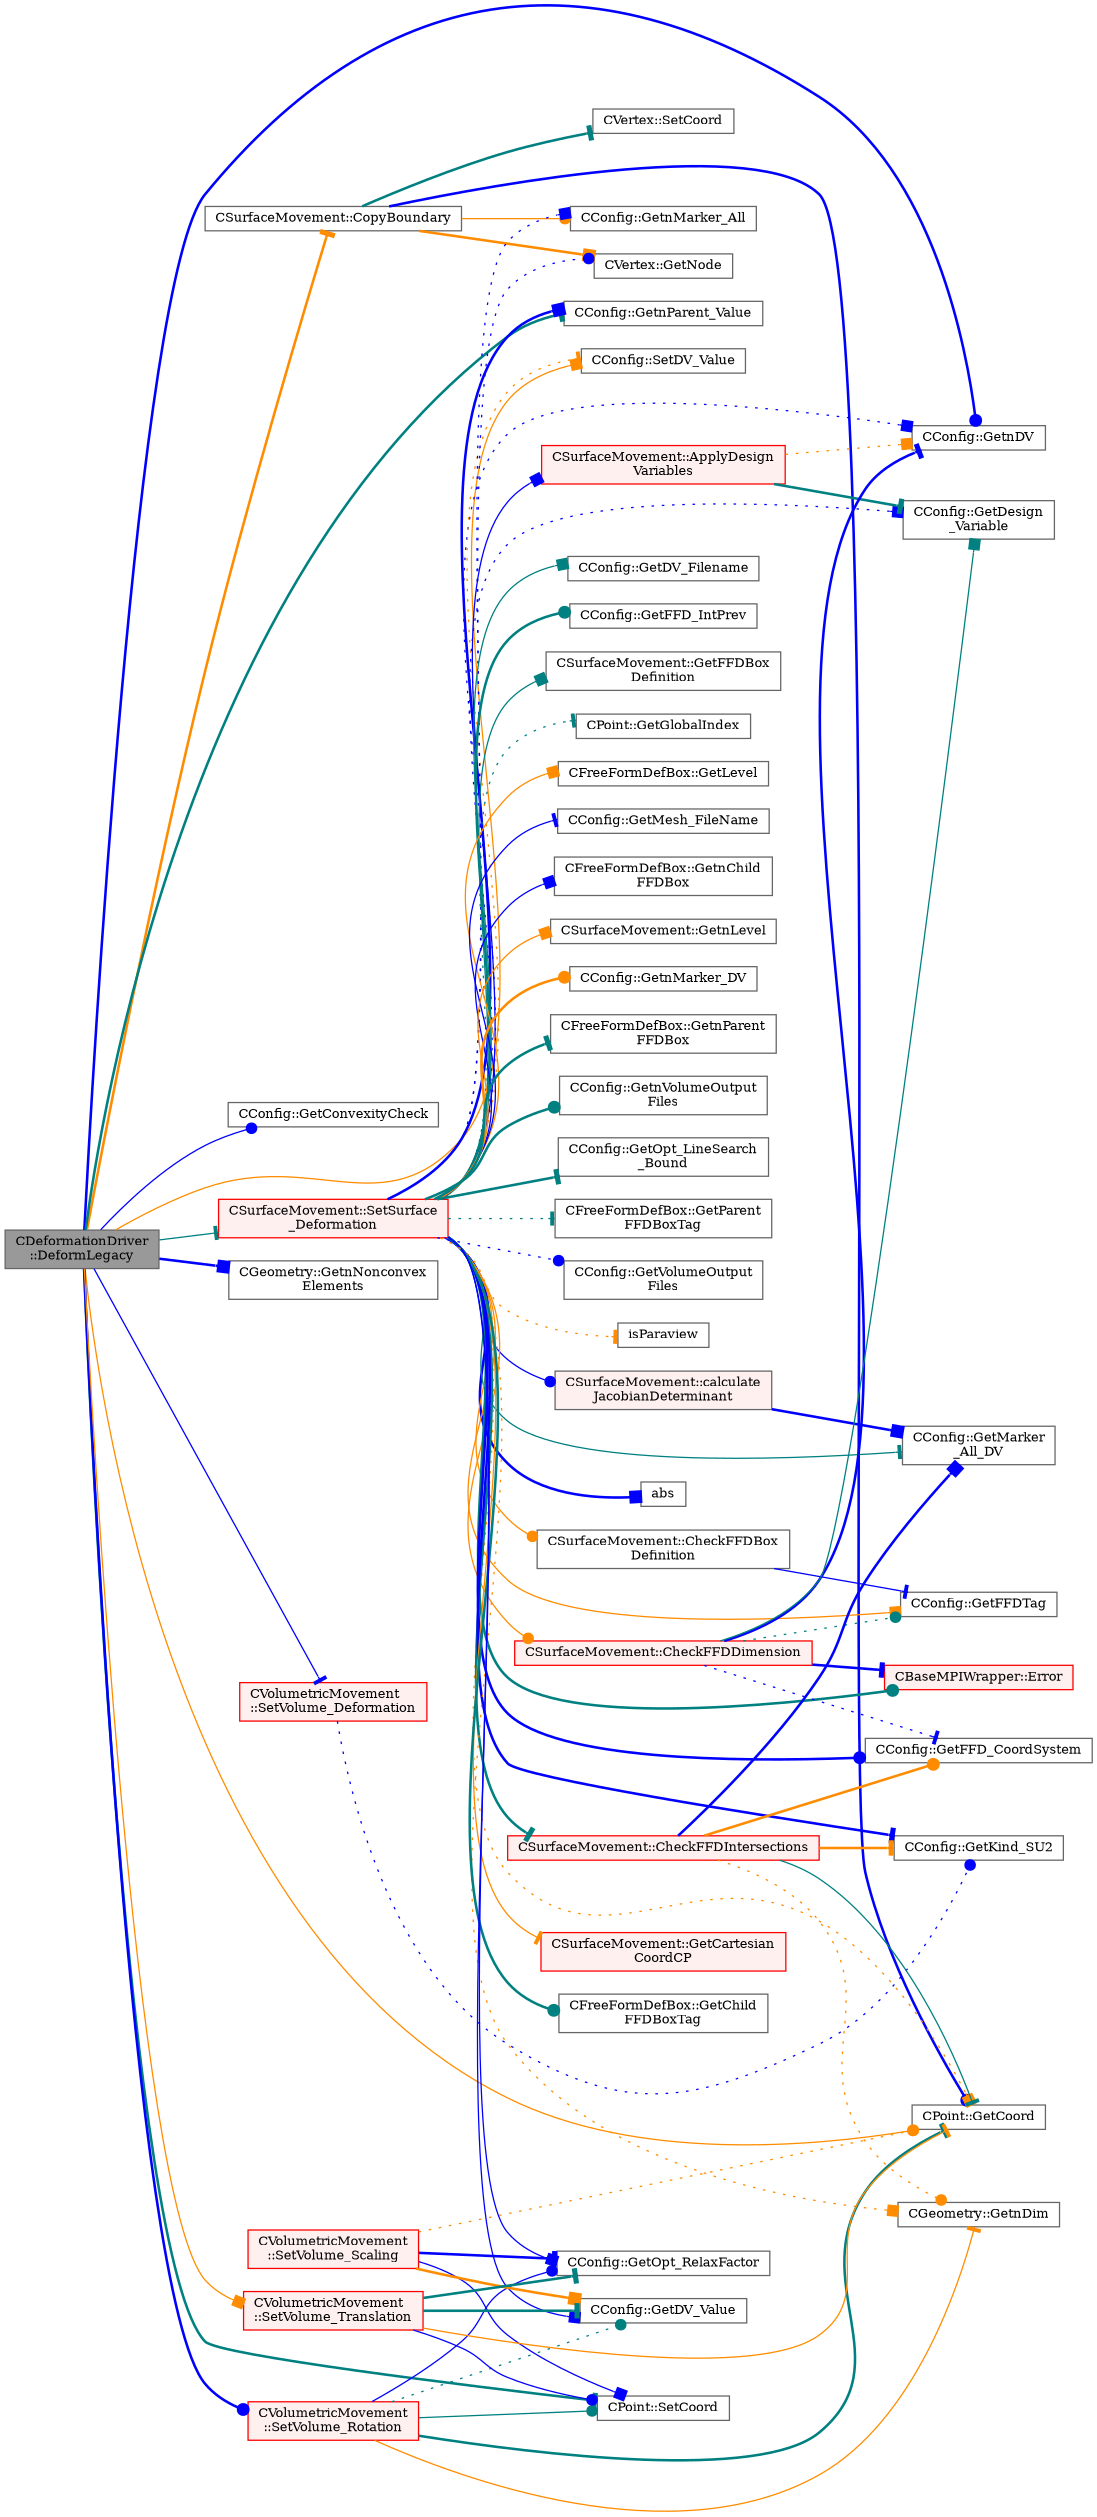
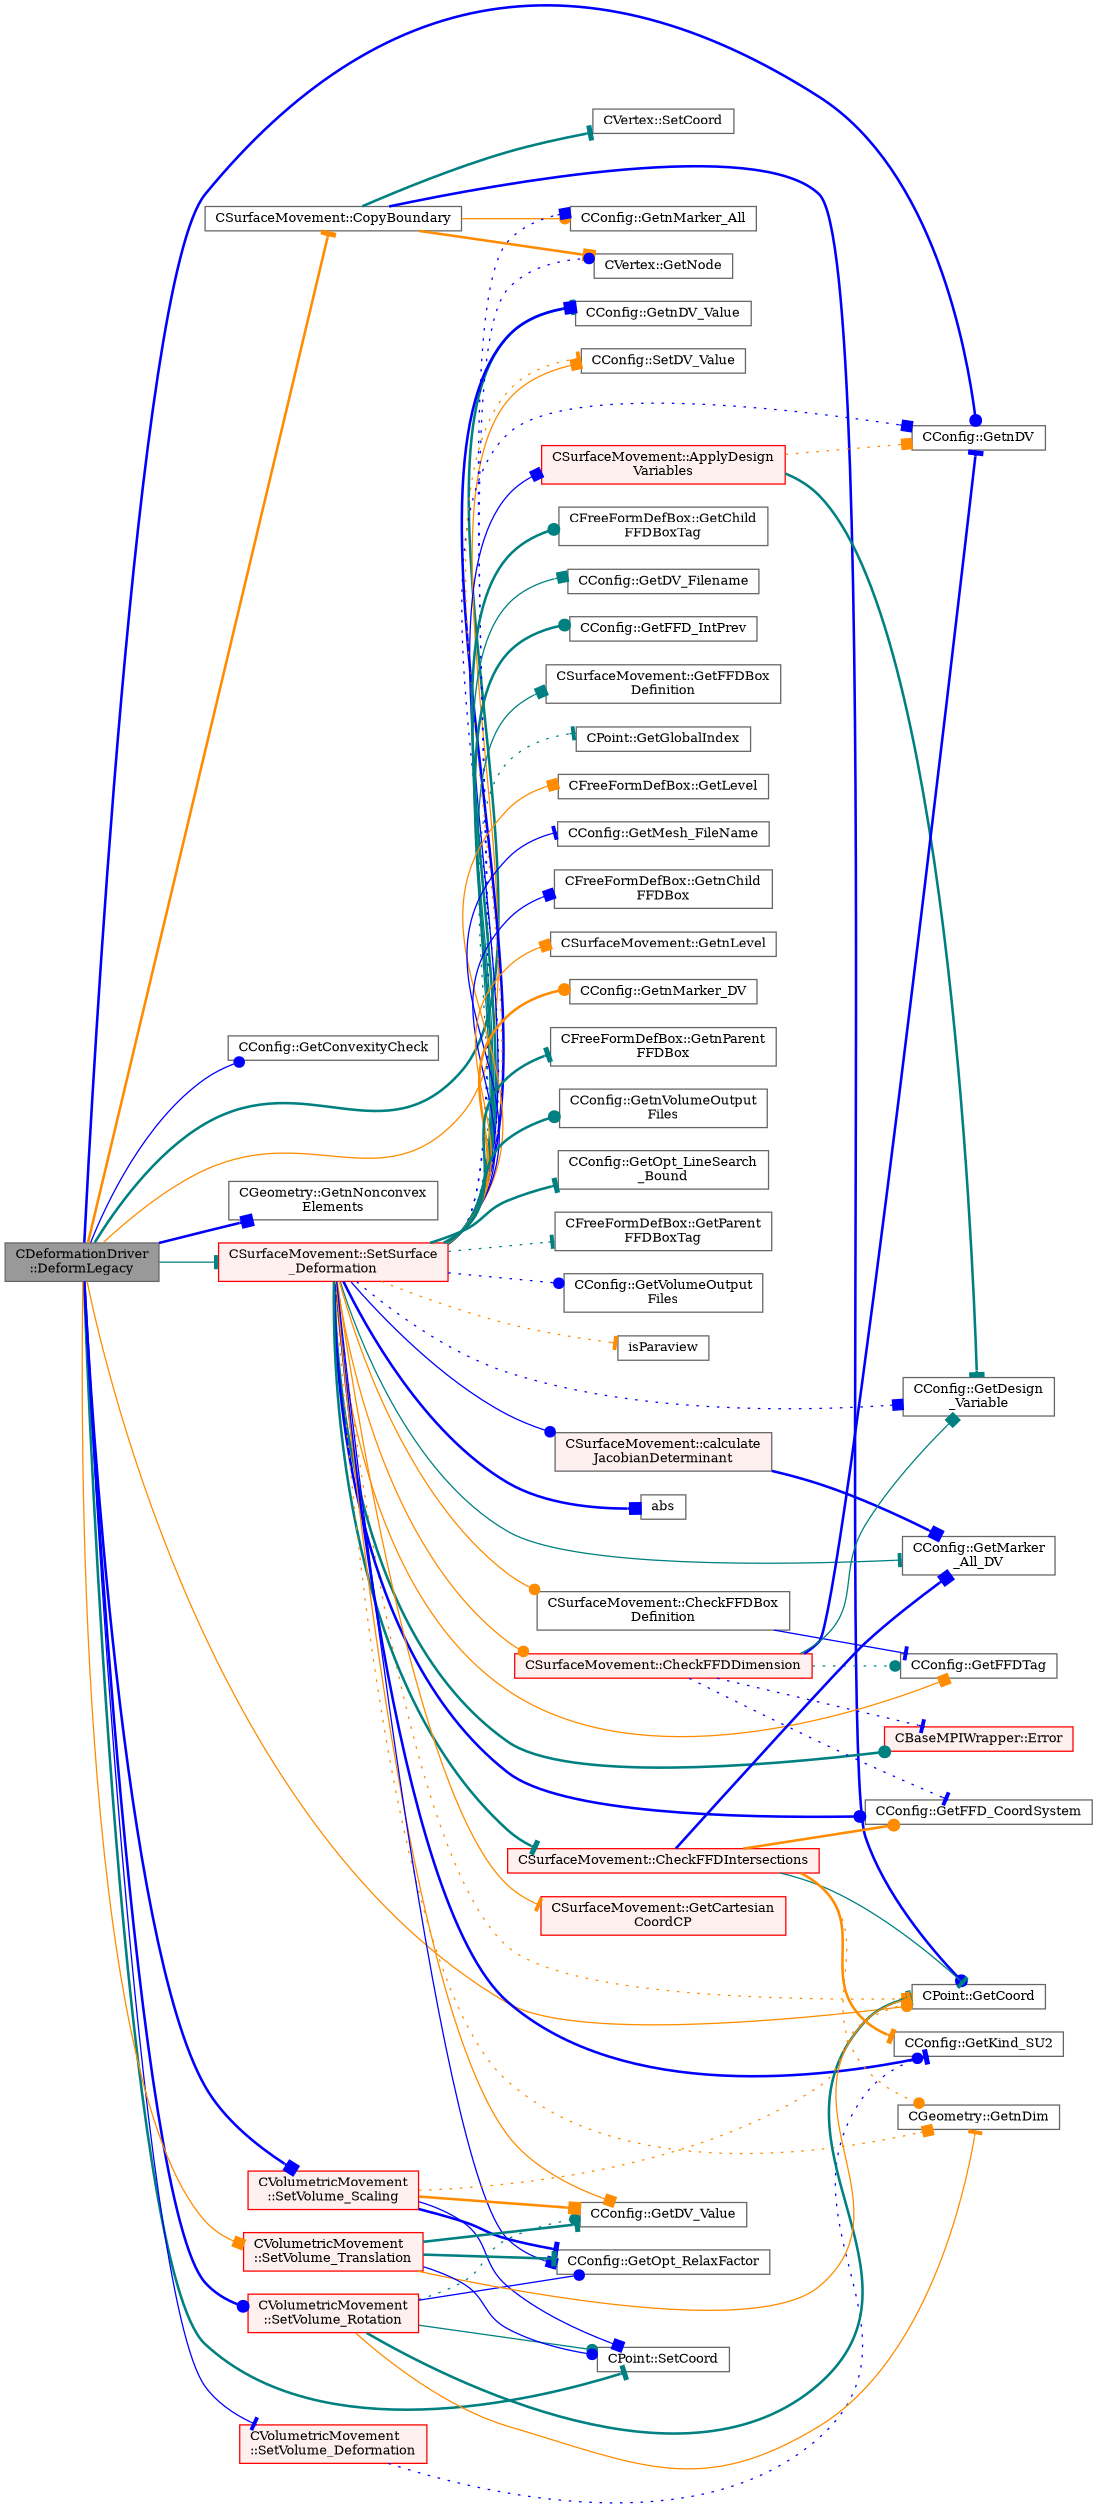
(663, 314) -> (663, 313)
(845, 1667) -> (823, 1703)
none -> (126, 1744)
(482, 1793) -> (398, 1773)
